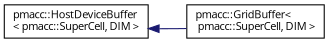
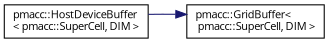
(173, 29) -> (162, 14)
